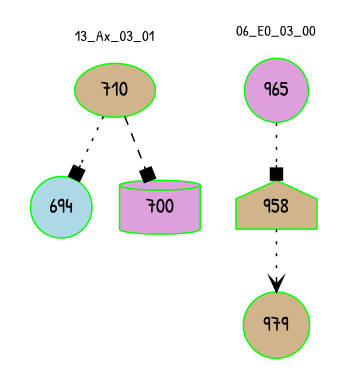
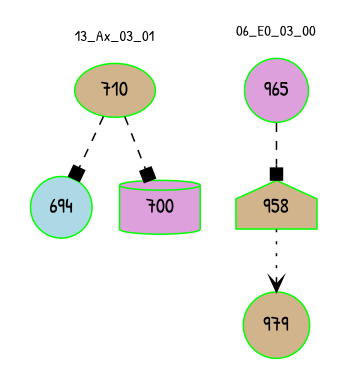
(92, 141) -> (92, 141)
(276, 144) -> (276, 144)
